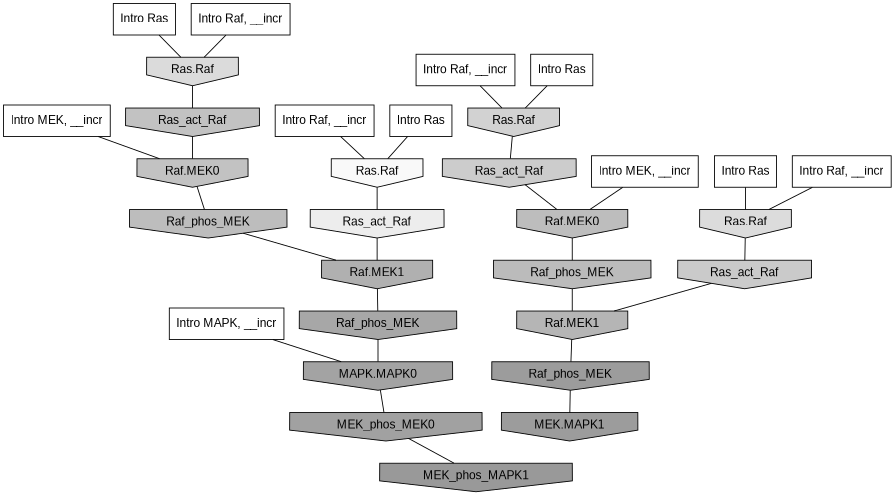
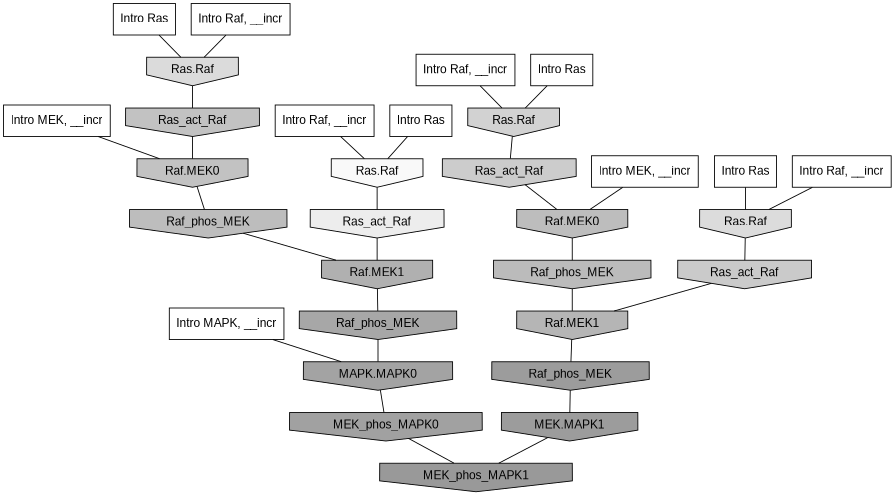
(386, 425) -> (386, 425)
none -> (523, 450)
